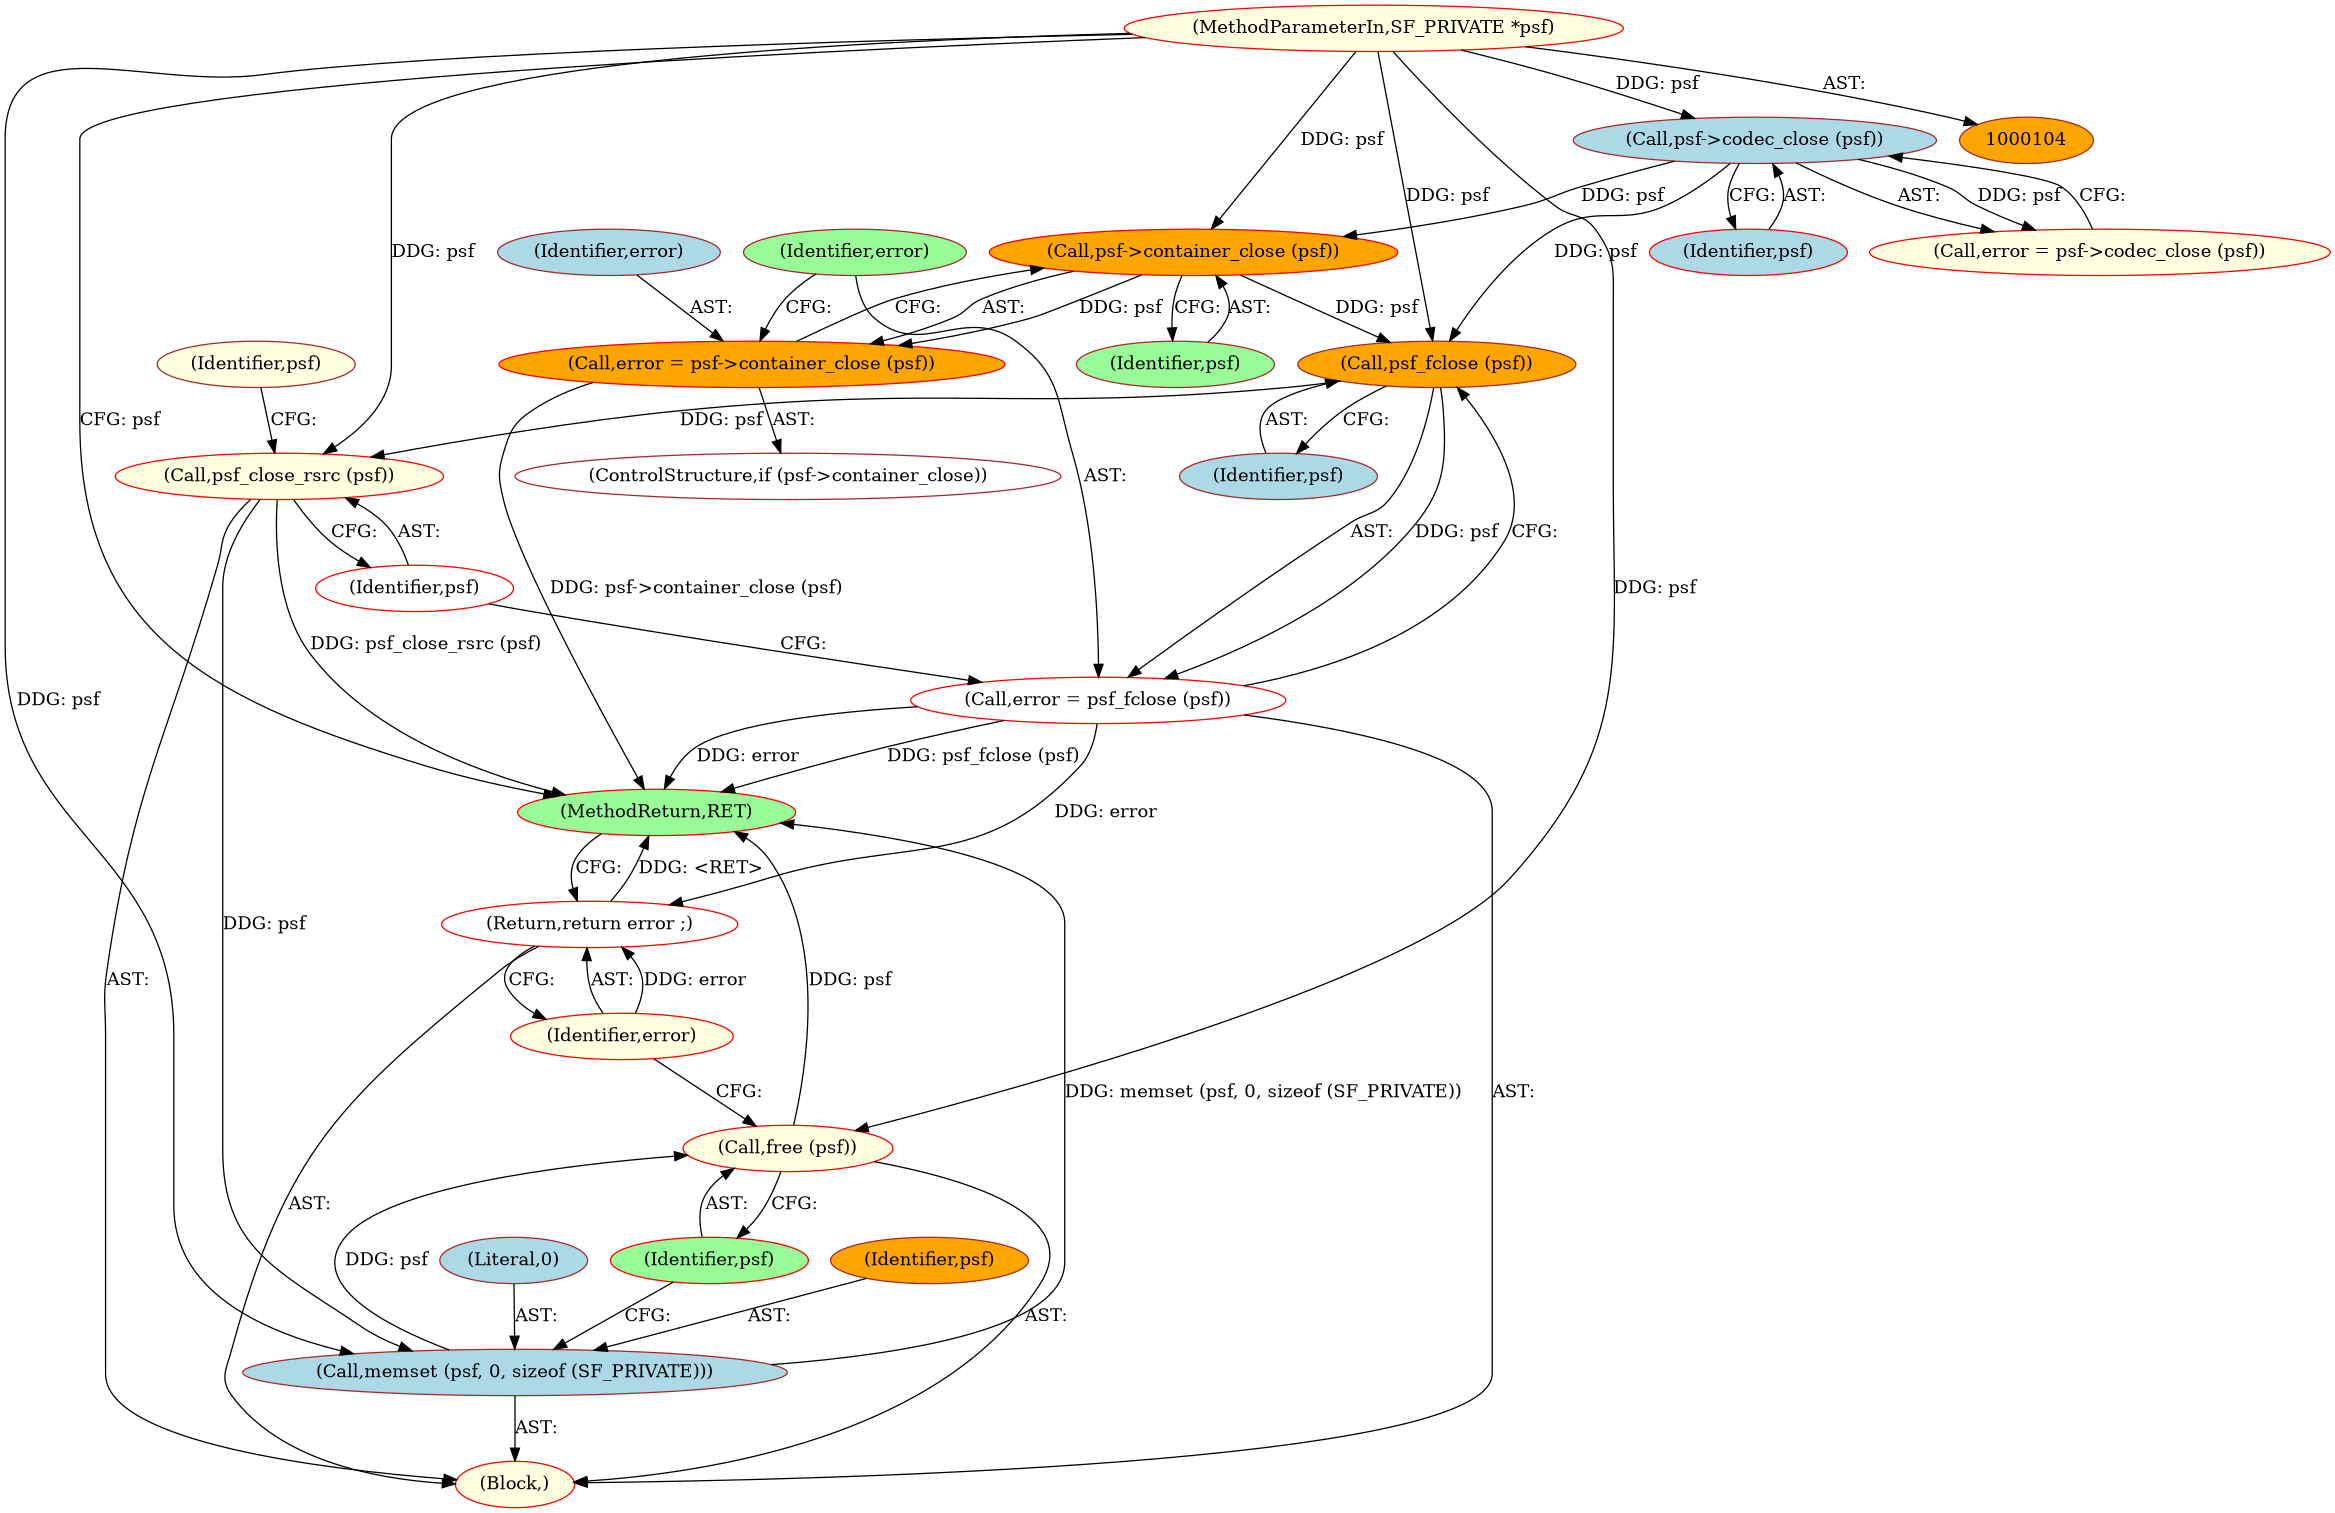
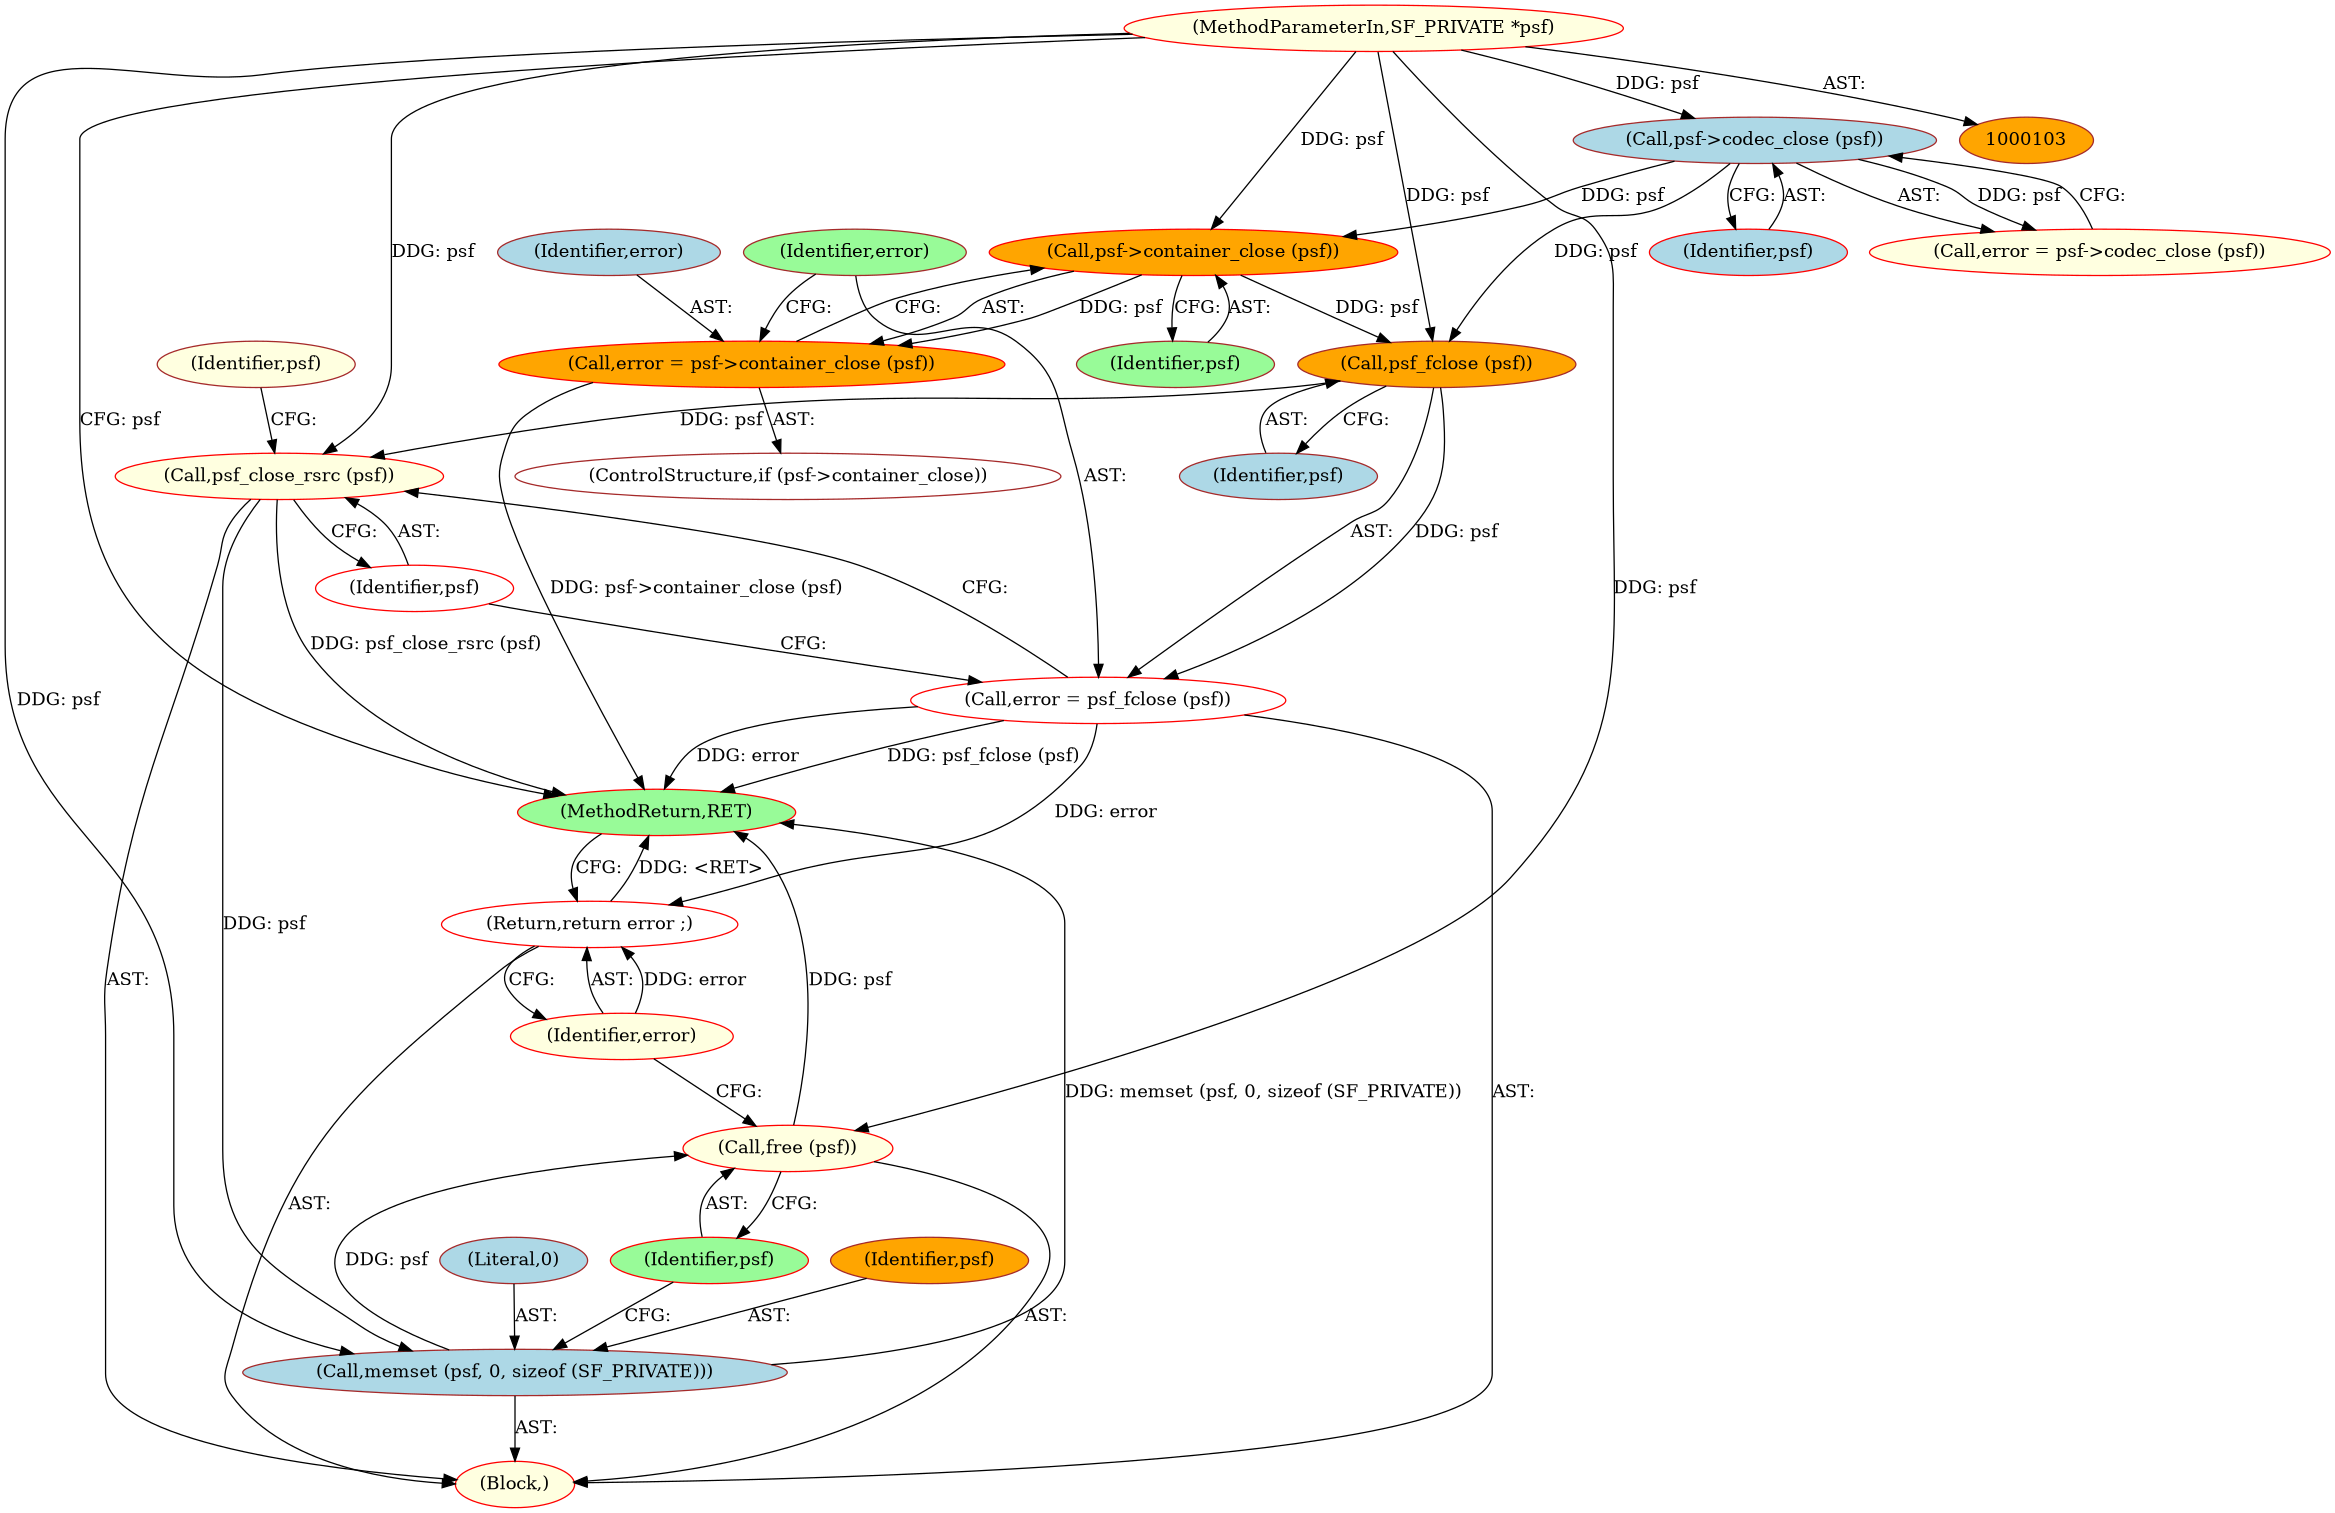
(2027, 140) -> (2027, 140)
(1456, 597) -> (757, 541)
